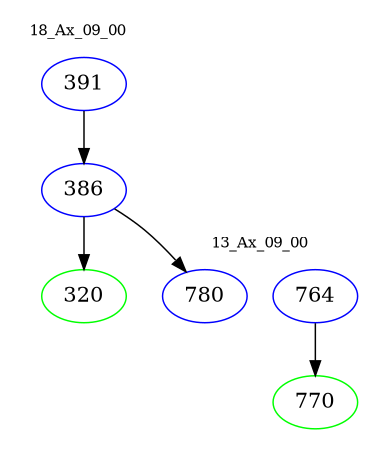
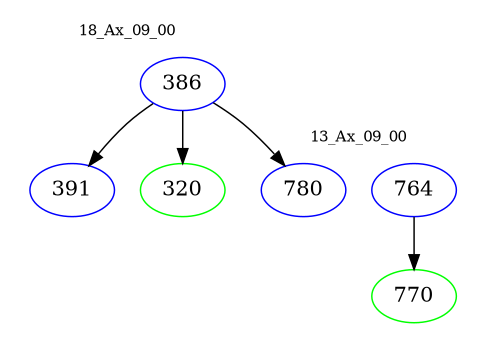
(84, 130) -> (124, 127)
